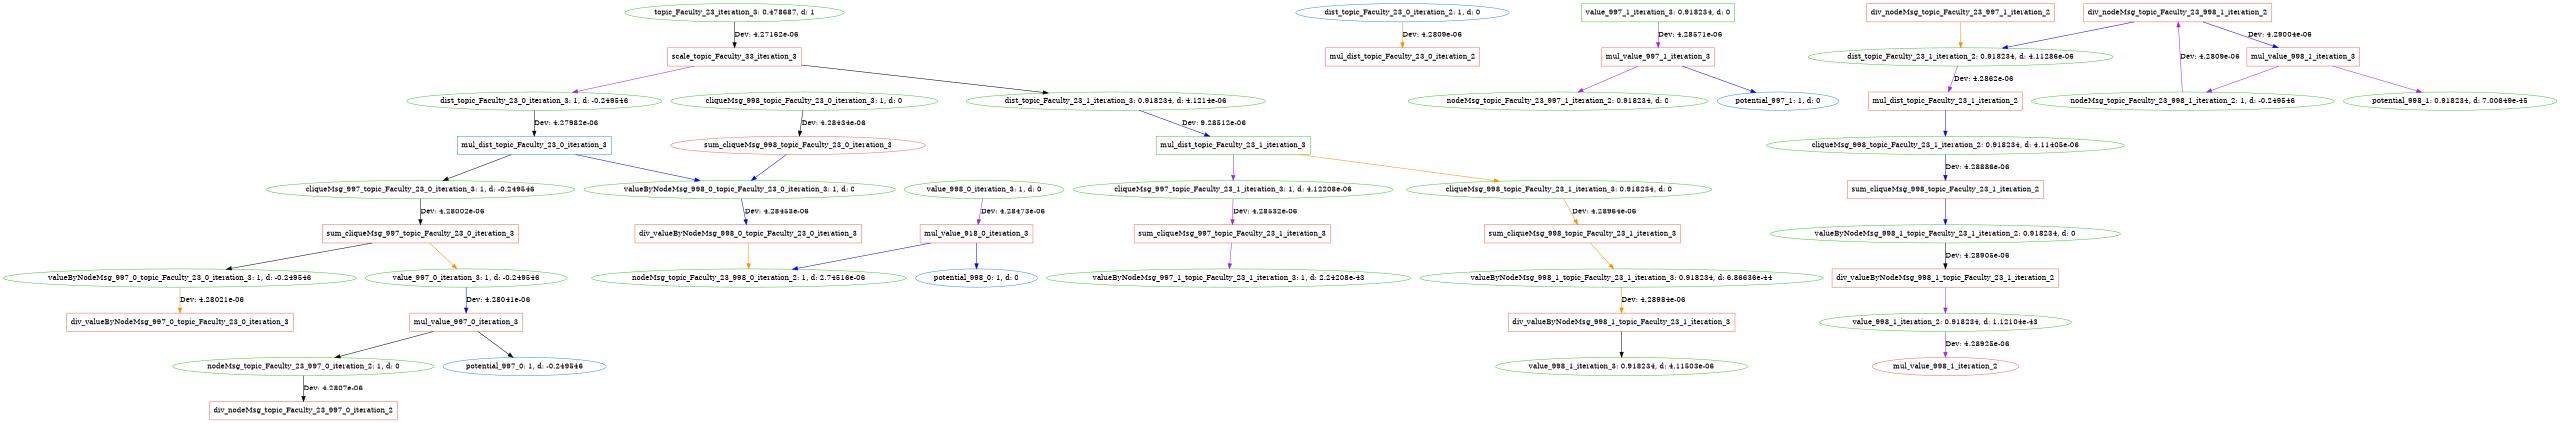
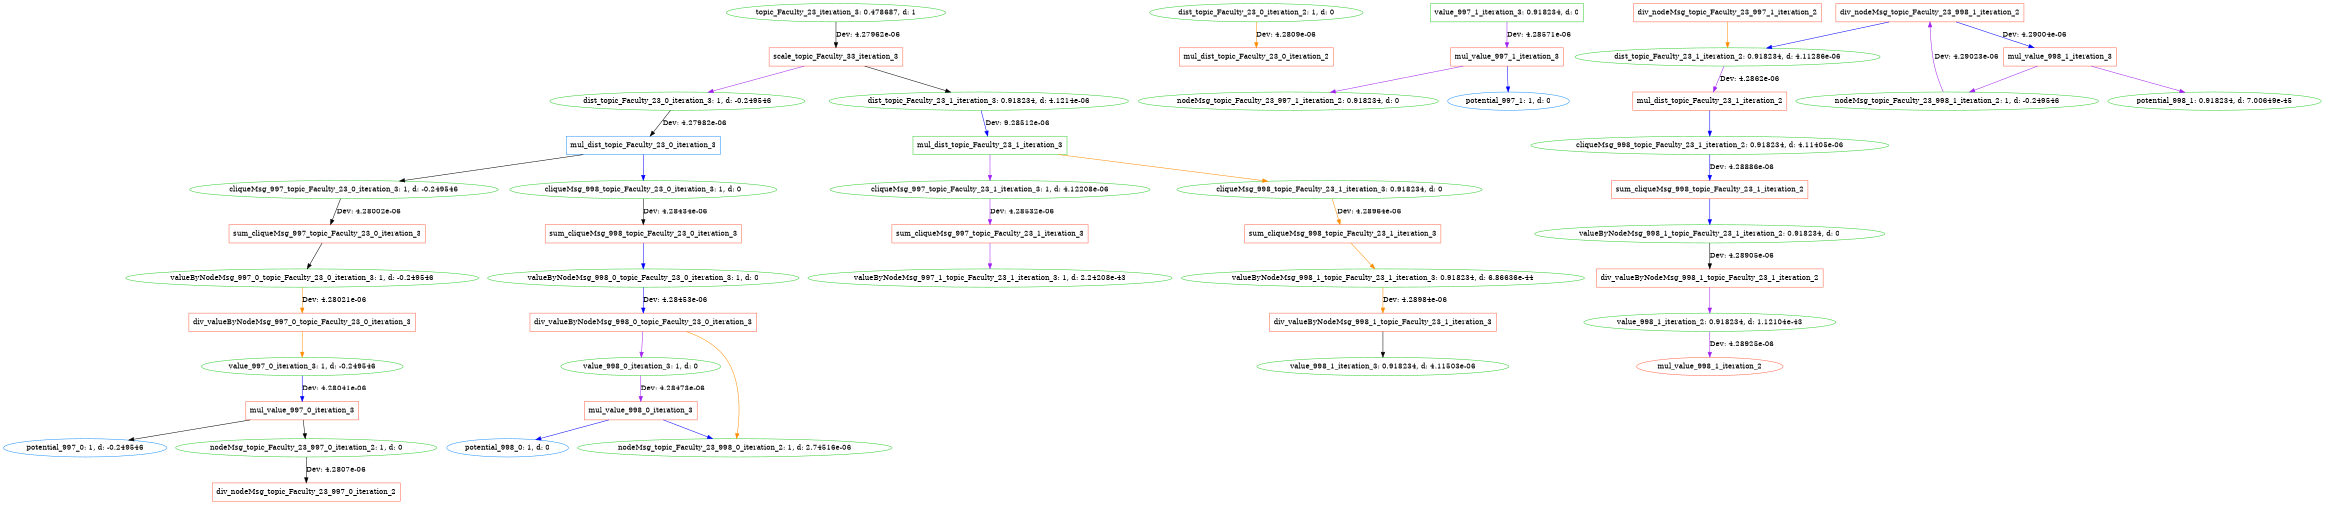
(1403, 13) -> (1256, 13)
(767, 35) -> (868, 35)
(2210, 57) -> (1967, 57)
(798, 145) -> (643, 234)
(635, 167) -> (643, 165)
(977, 234) -> (641, 411)
(441, 254) -> (302, 342)
none -> (642, 342)
